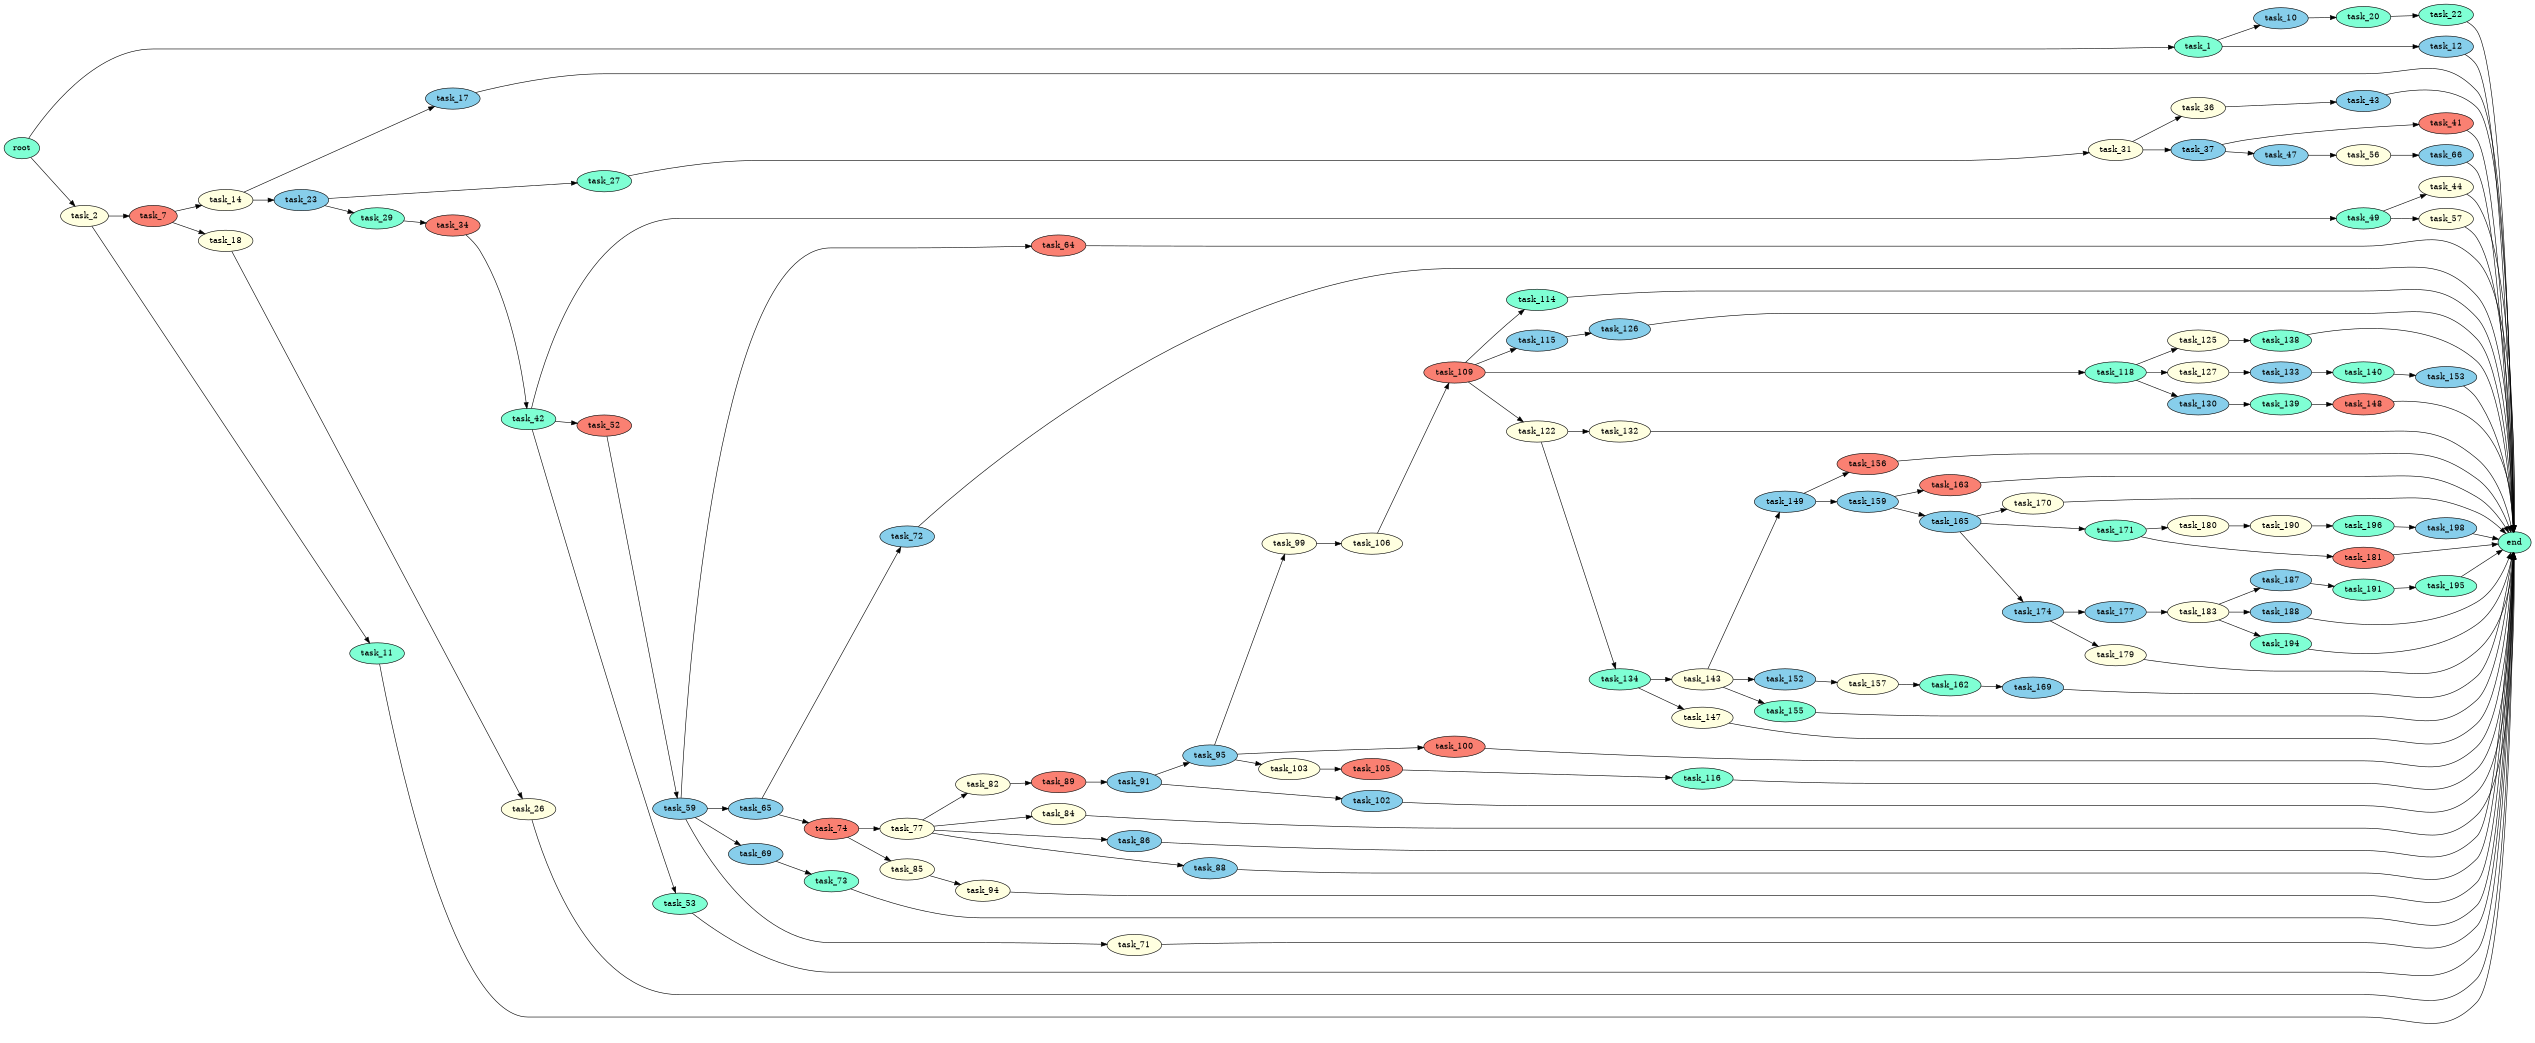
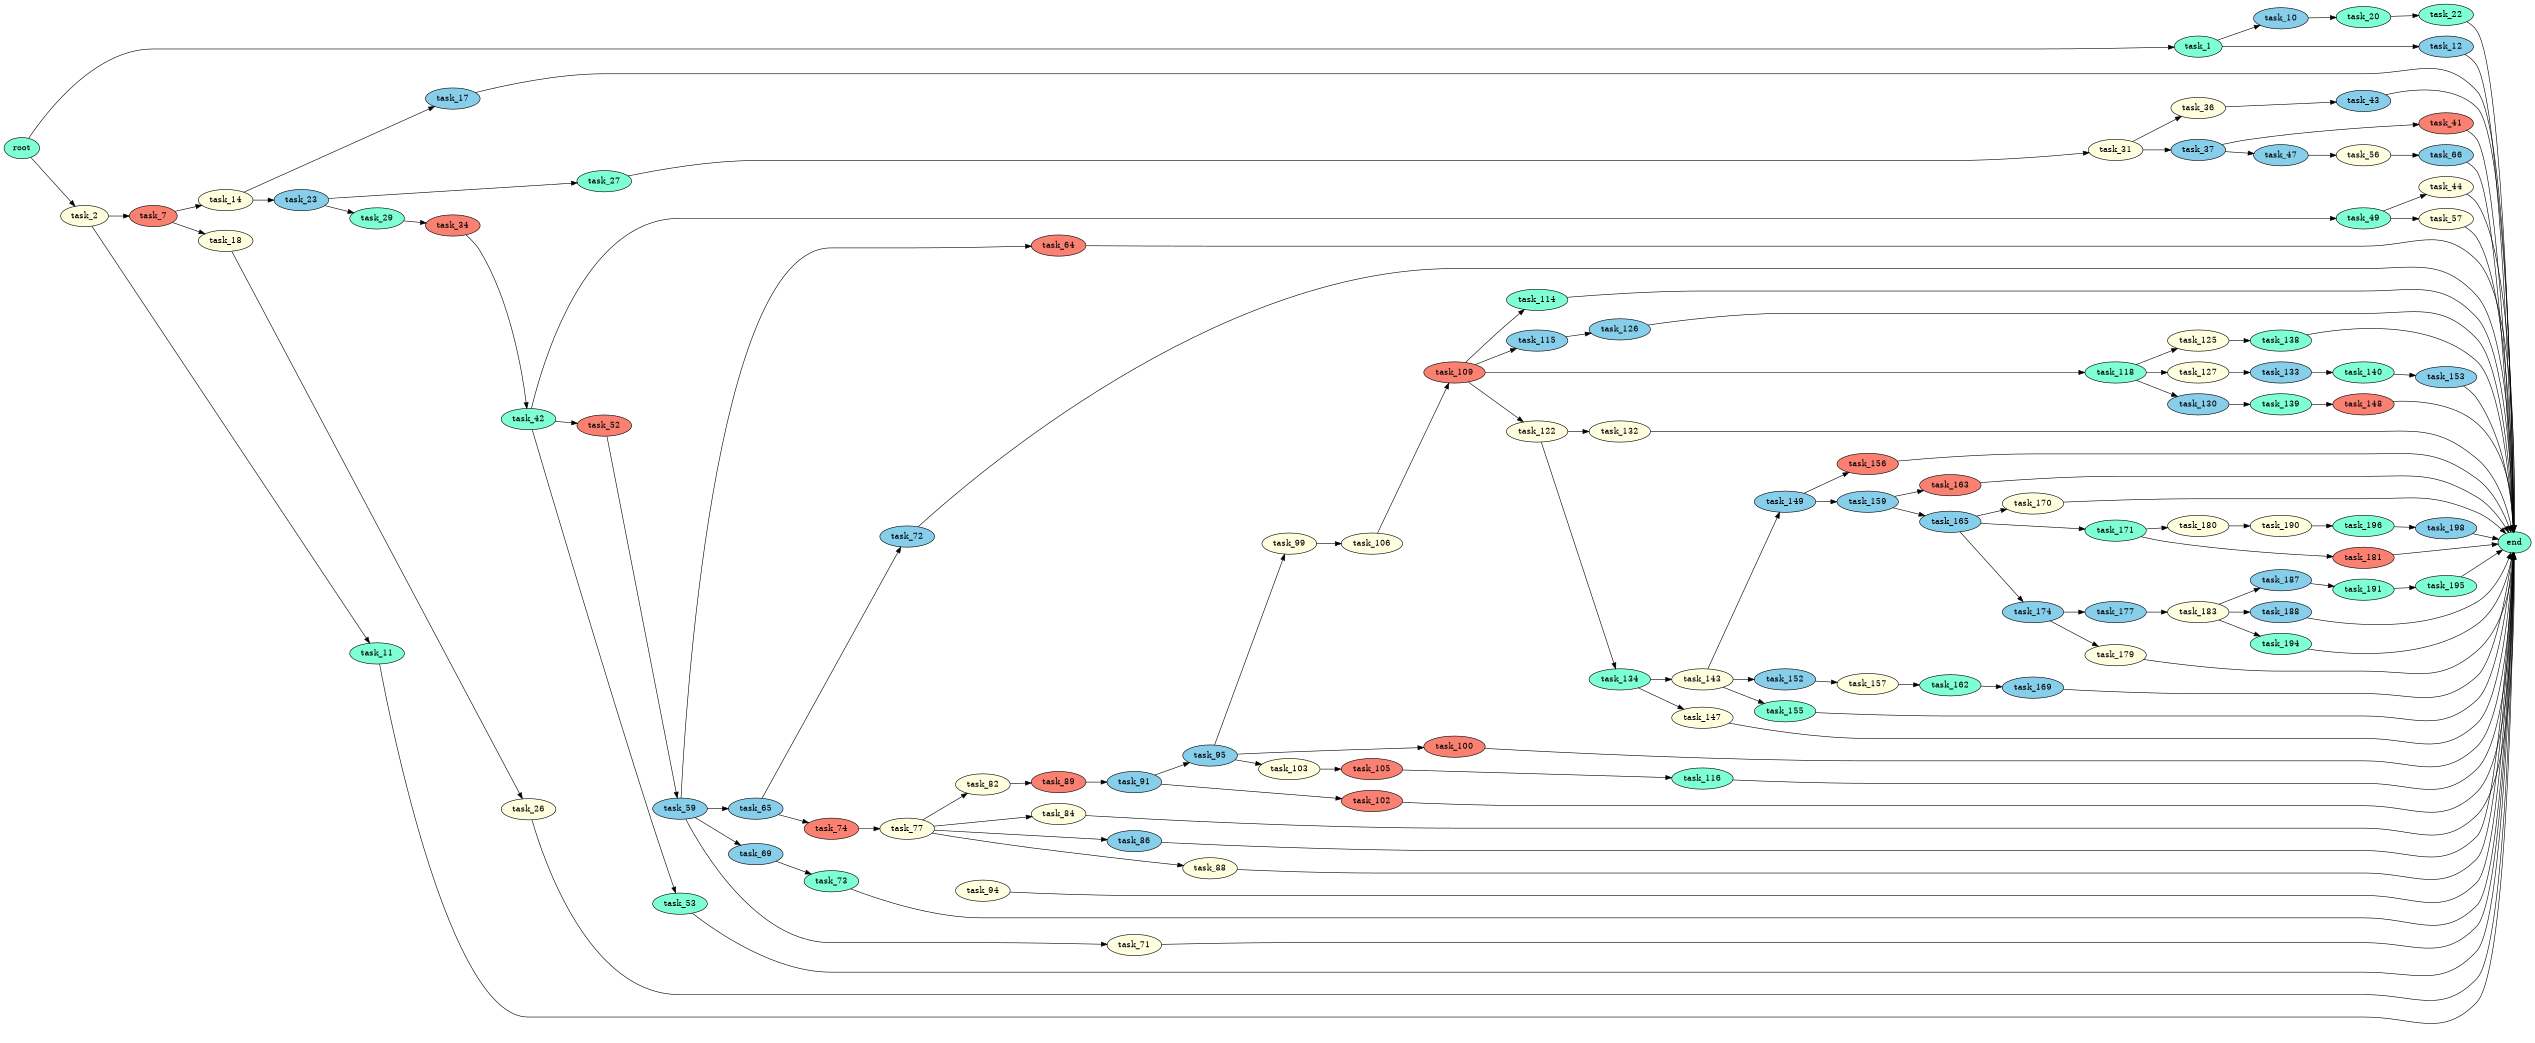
(1372, 801) -> (1372, 801)
(1210, 868) -> (1210, 868)
(907, 869) -> none
